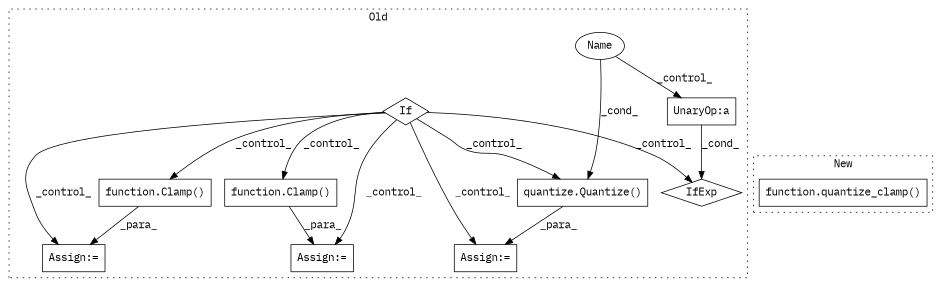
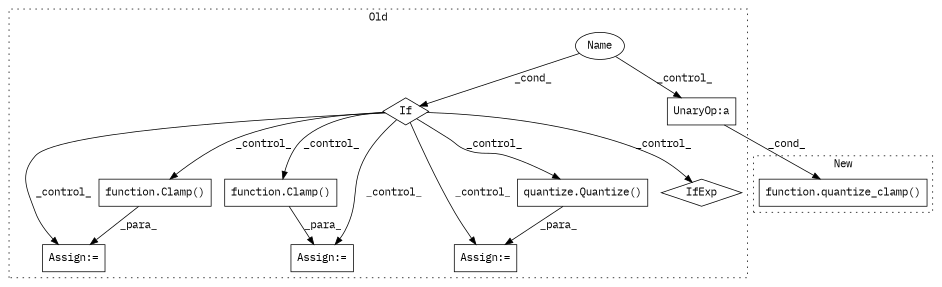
(600, 116) -> (503, 79)
(702, 148) -> (769, 150)
